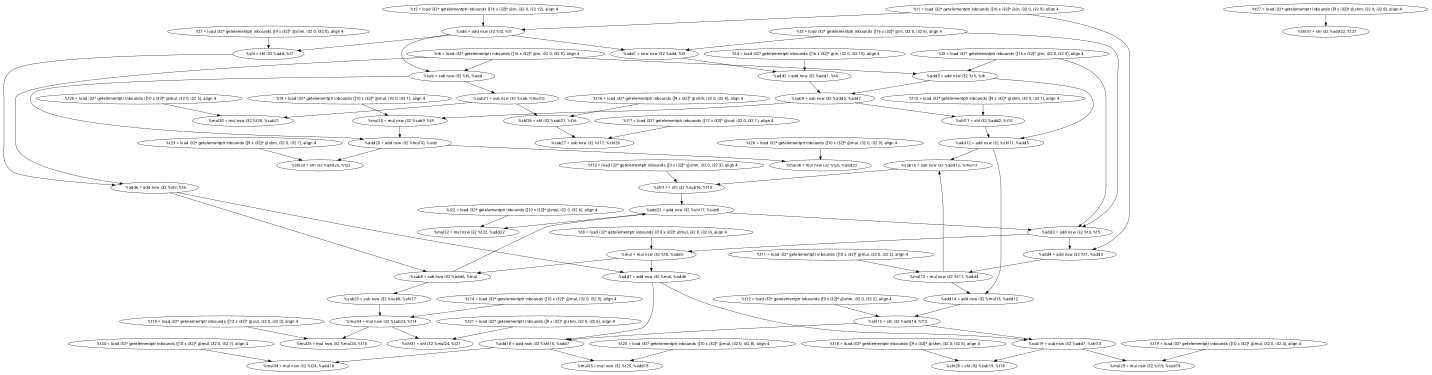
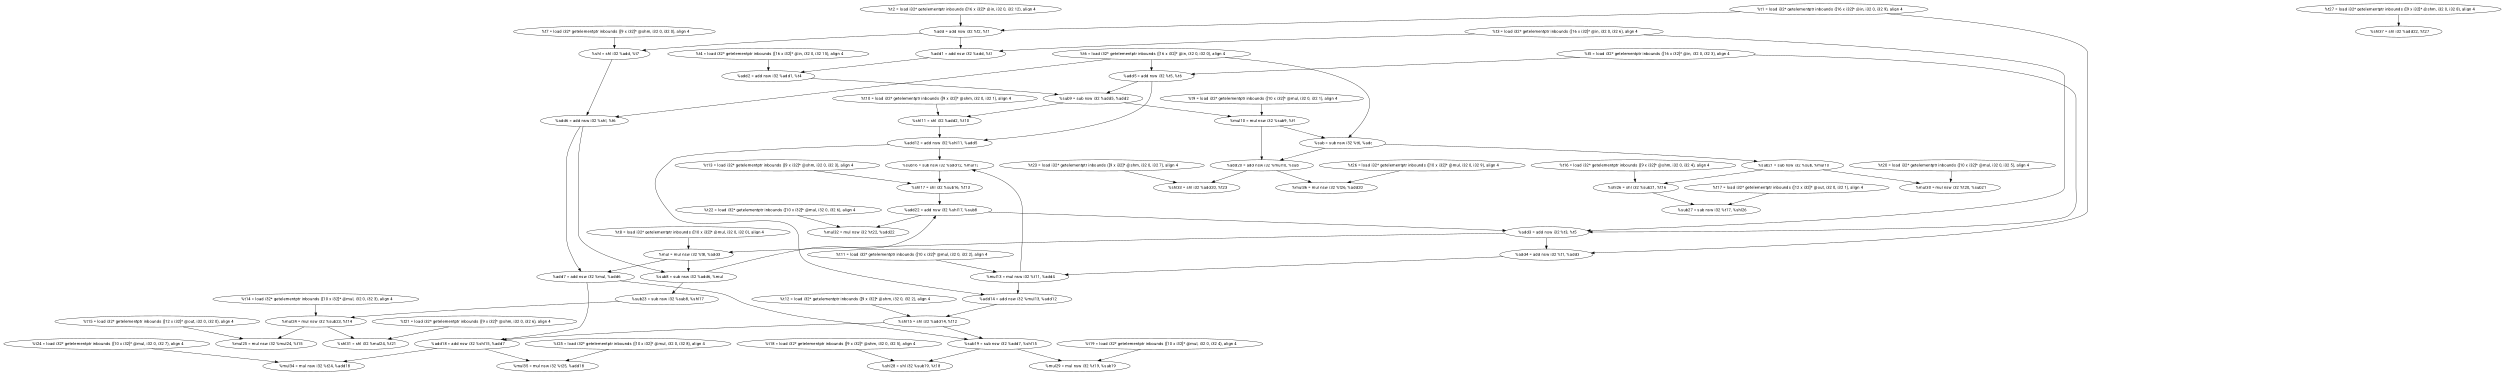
(408, 45) -> (1301, 132)
(654, 54) -> (961, 54)
